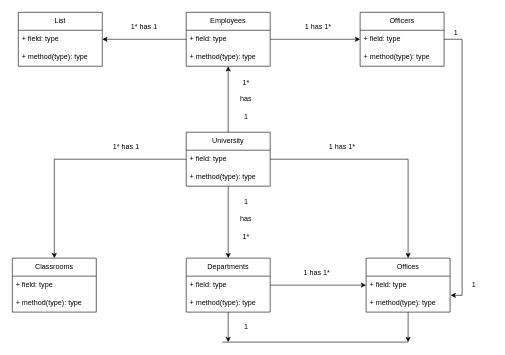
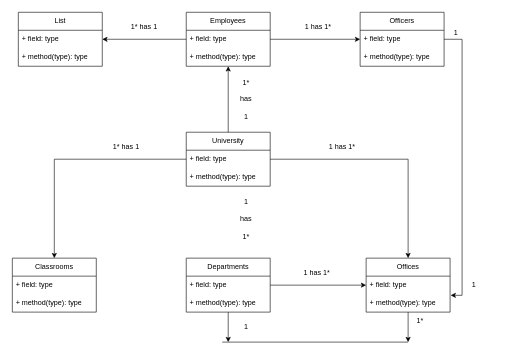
(228, 252) -> none
none -> (420, 321)
